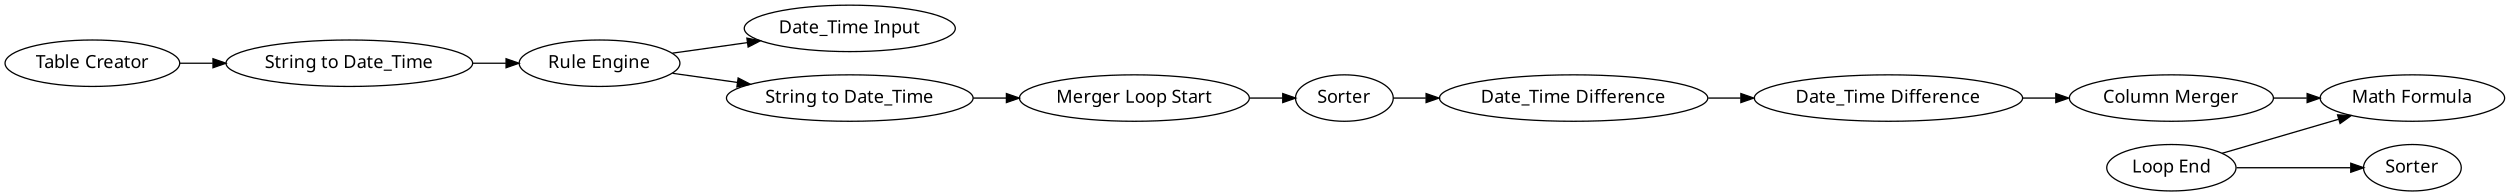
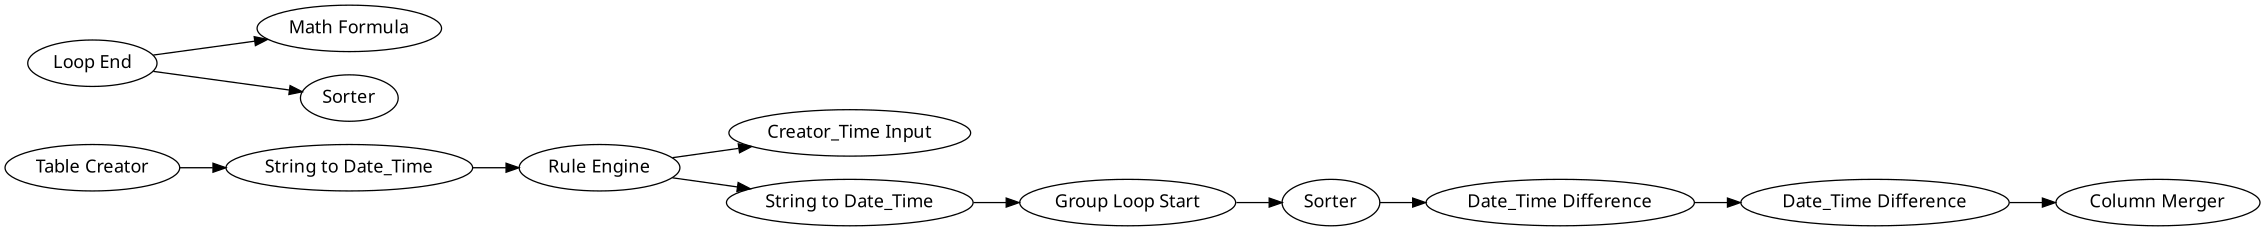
(850, 28) -> (850, 133)
(1134, 98) -> (1128, 203)
(2290, 98) -> none
